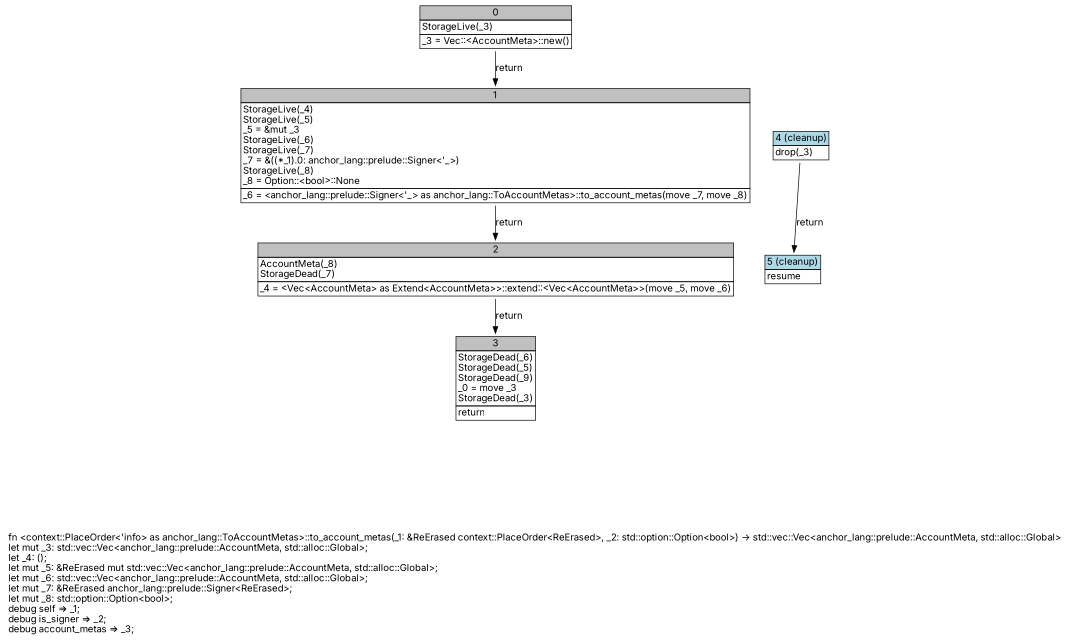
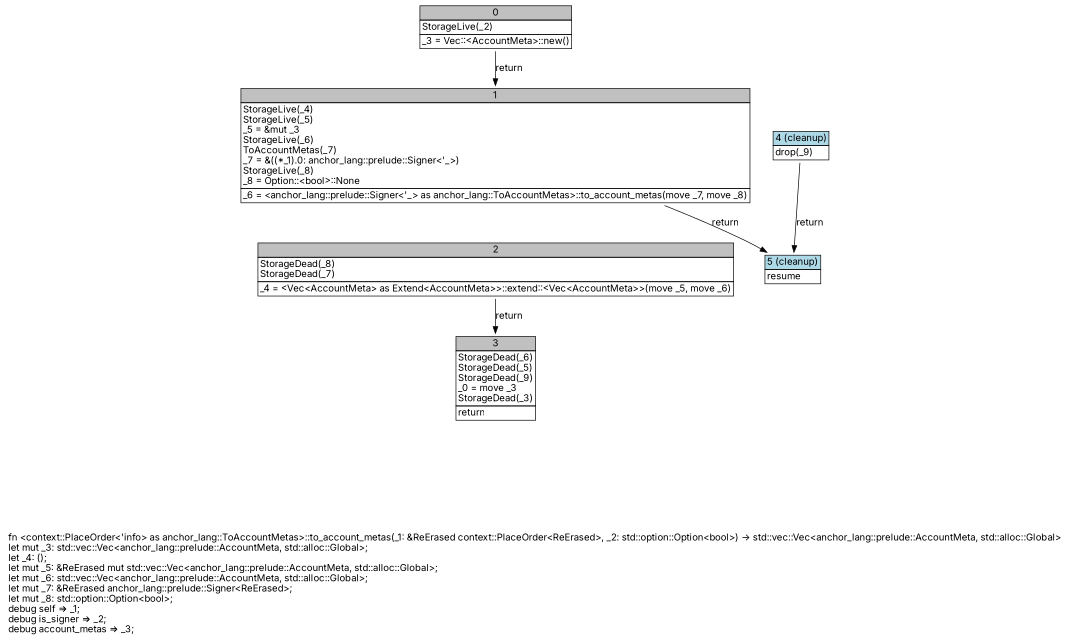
(458, 27) -> (458, 27)
(279, 150) -> (290, 150)
(794, 152) -> (794, 152)
(495, 219) -> (713, 226)
(299, 264) -> (298, 264)
